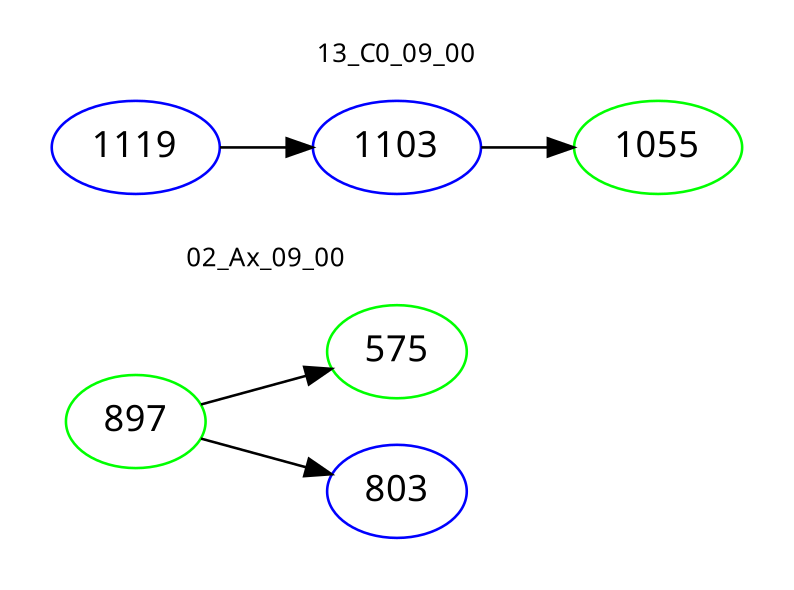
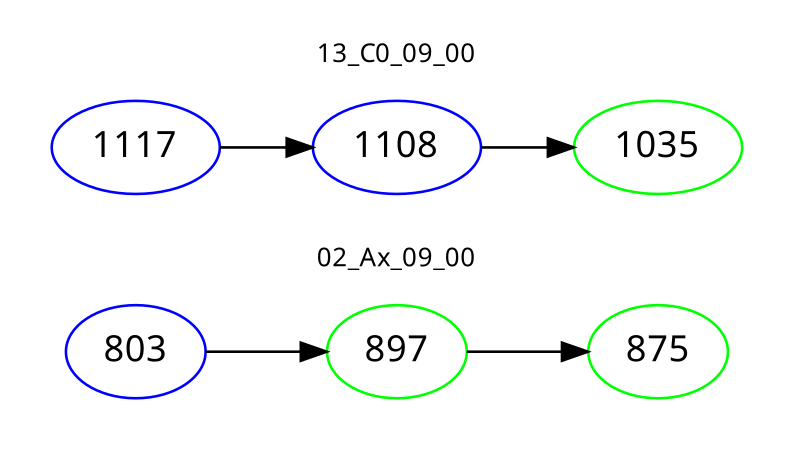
(136, 147) -> (136, 147)
(397, 147) -> (397, 147)
(658, 147) -> (658, 147)
(397, 352) -> (658, 352)
(254, 453) -> (253, 352)
